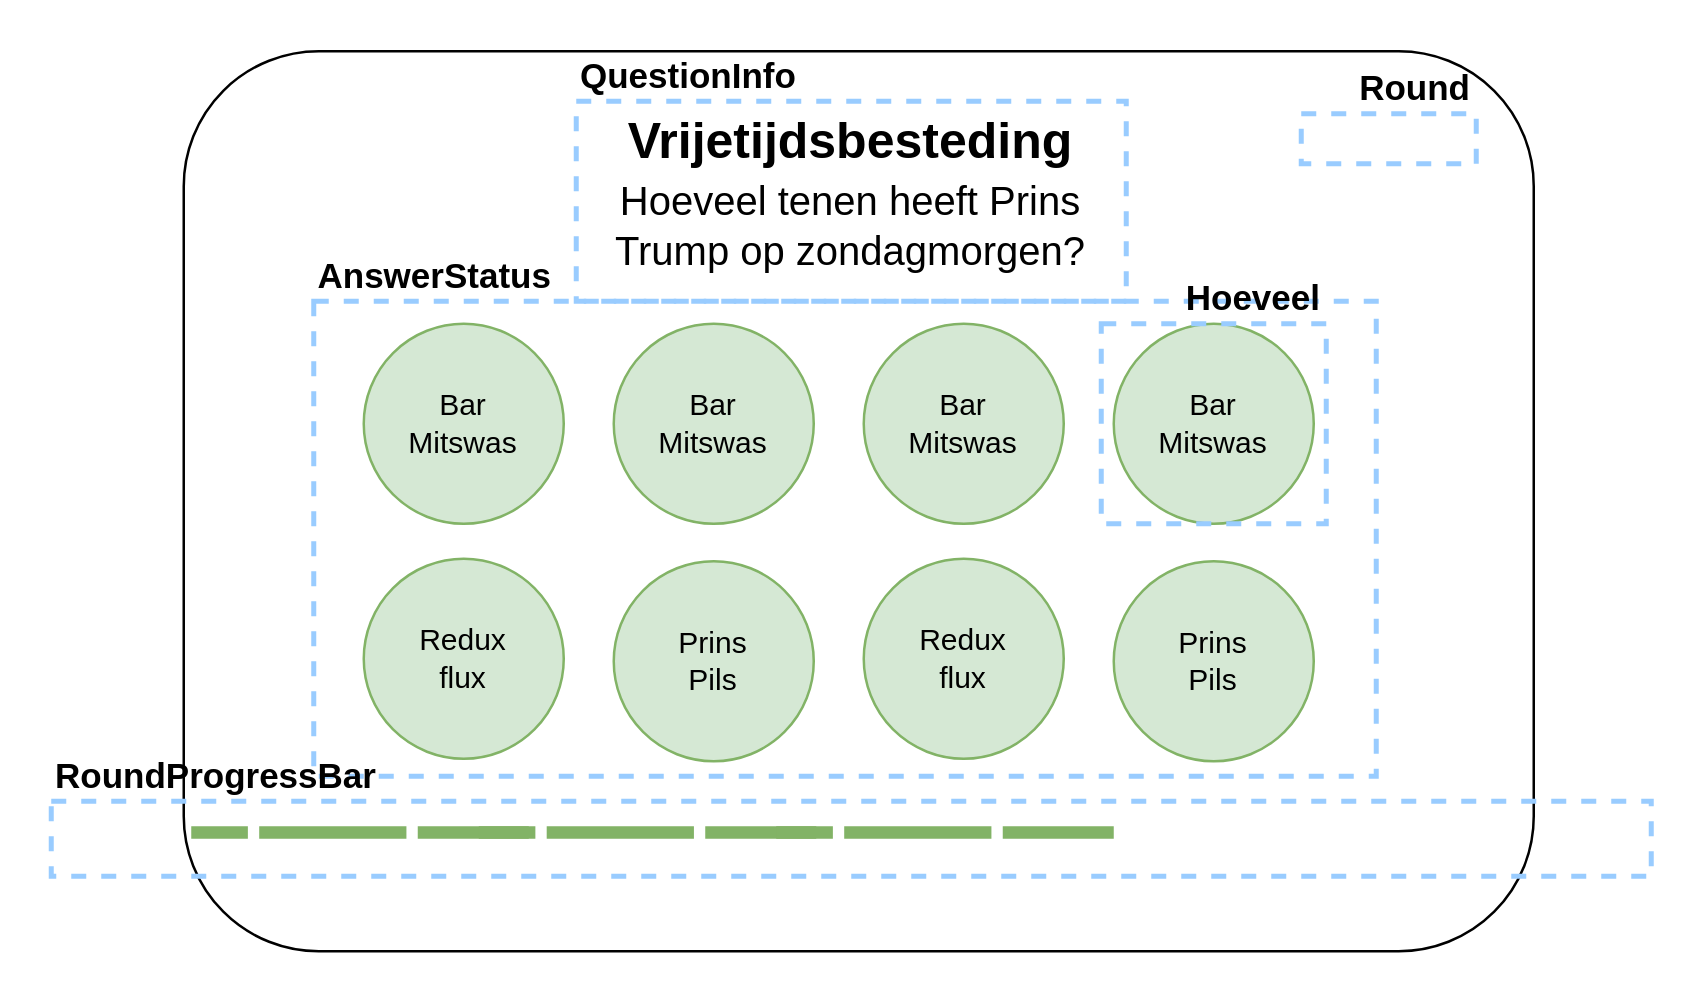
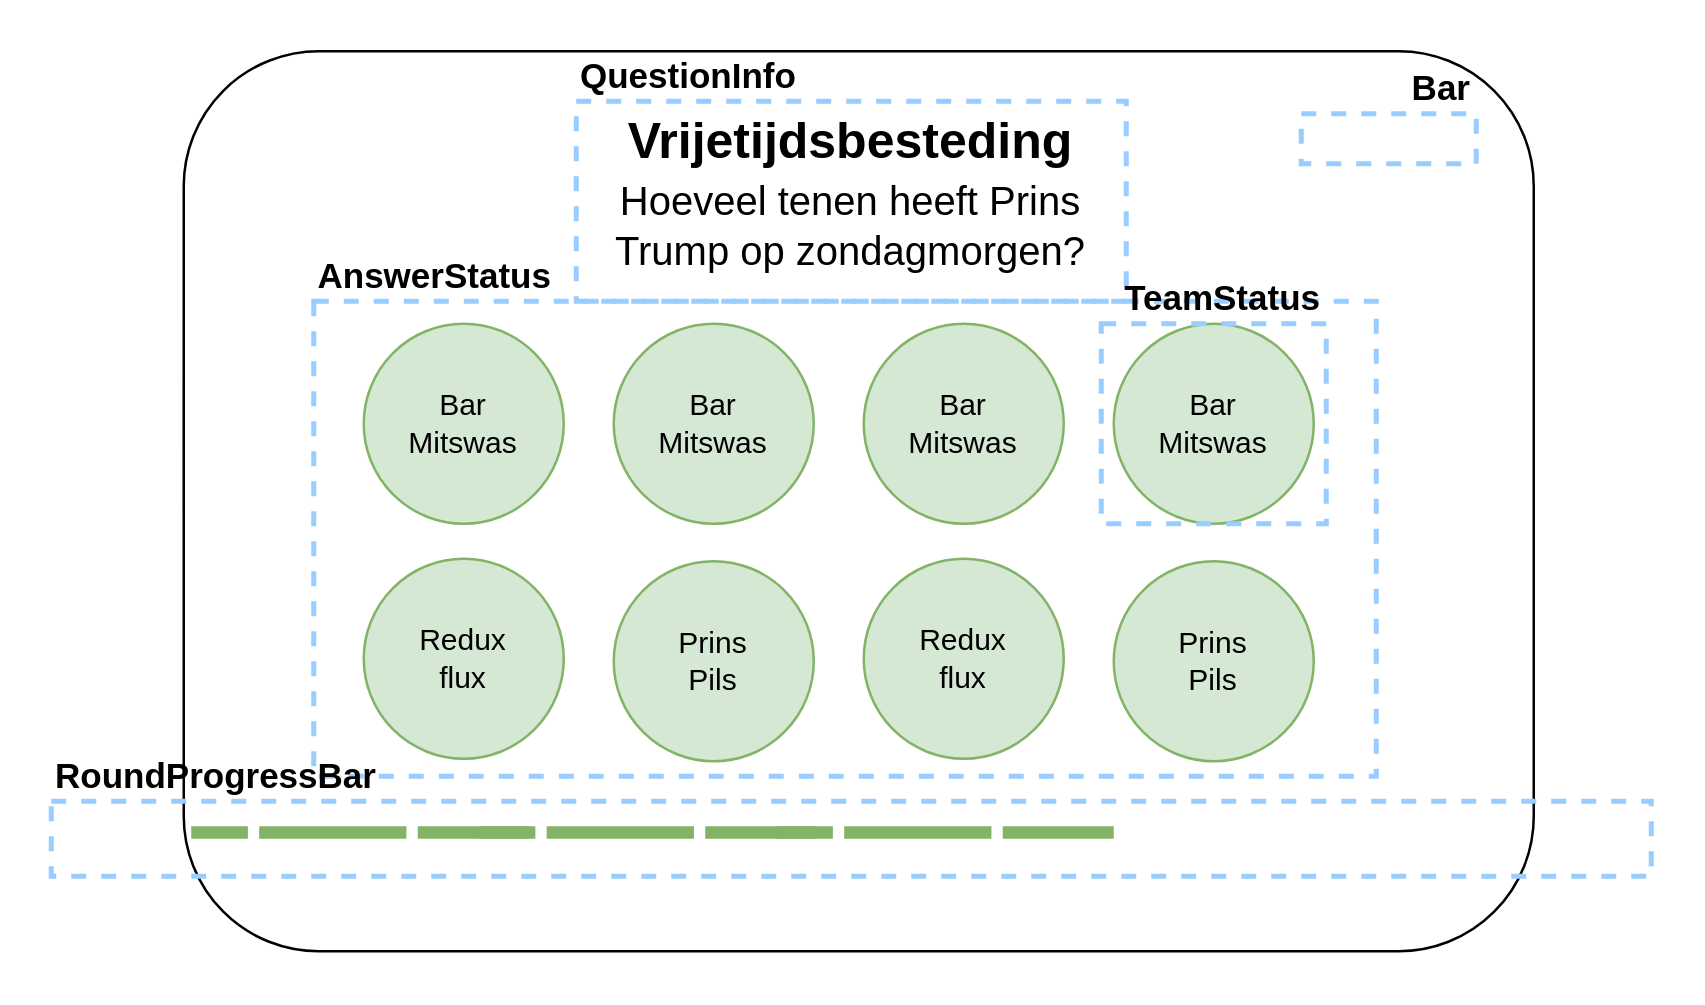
(1422, 89) -> (1442, 89)
(1257, 299) -> (1223, 299)
